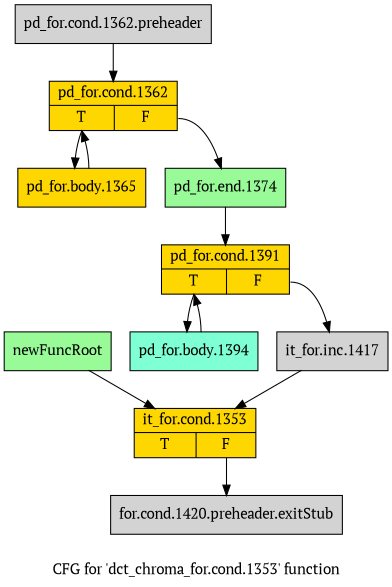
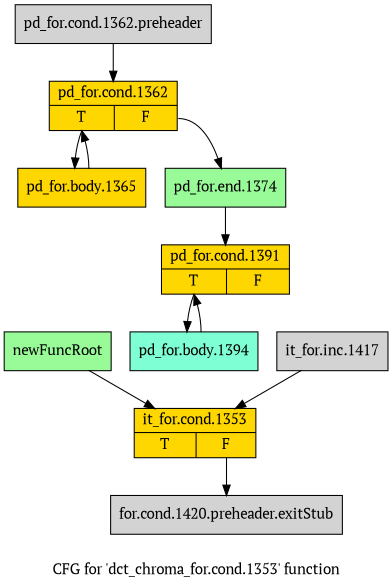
(315, 296) -> none
